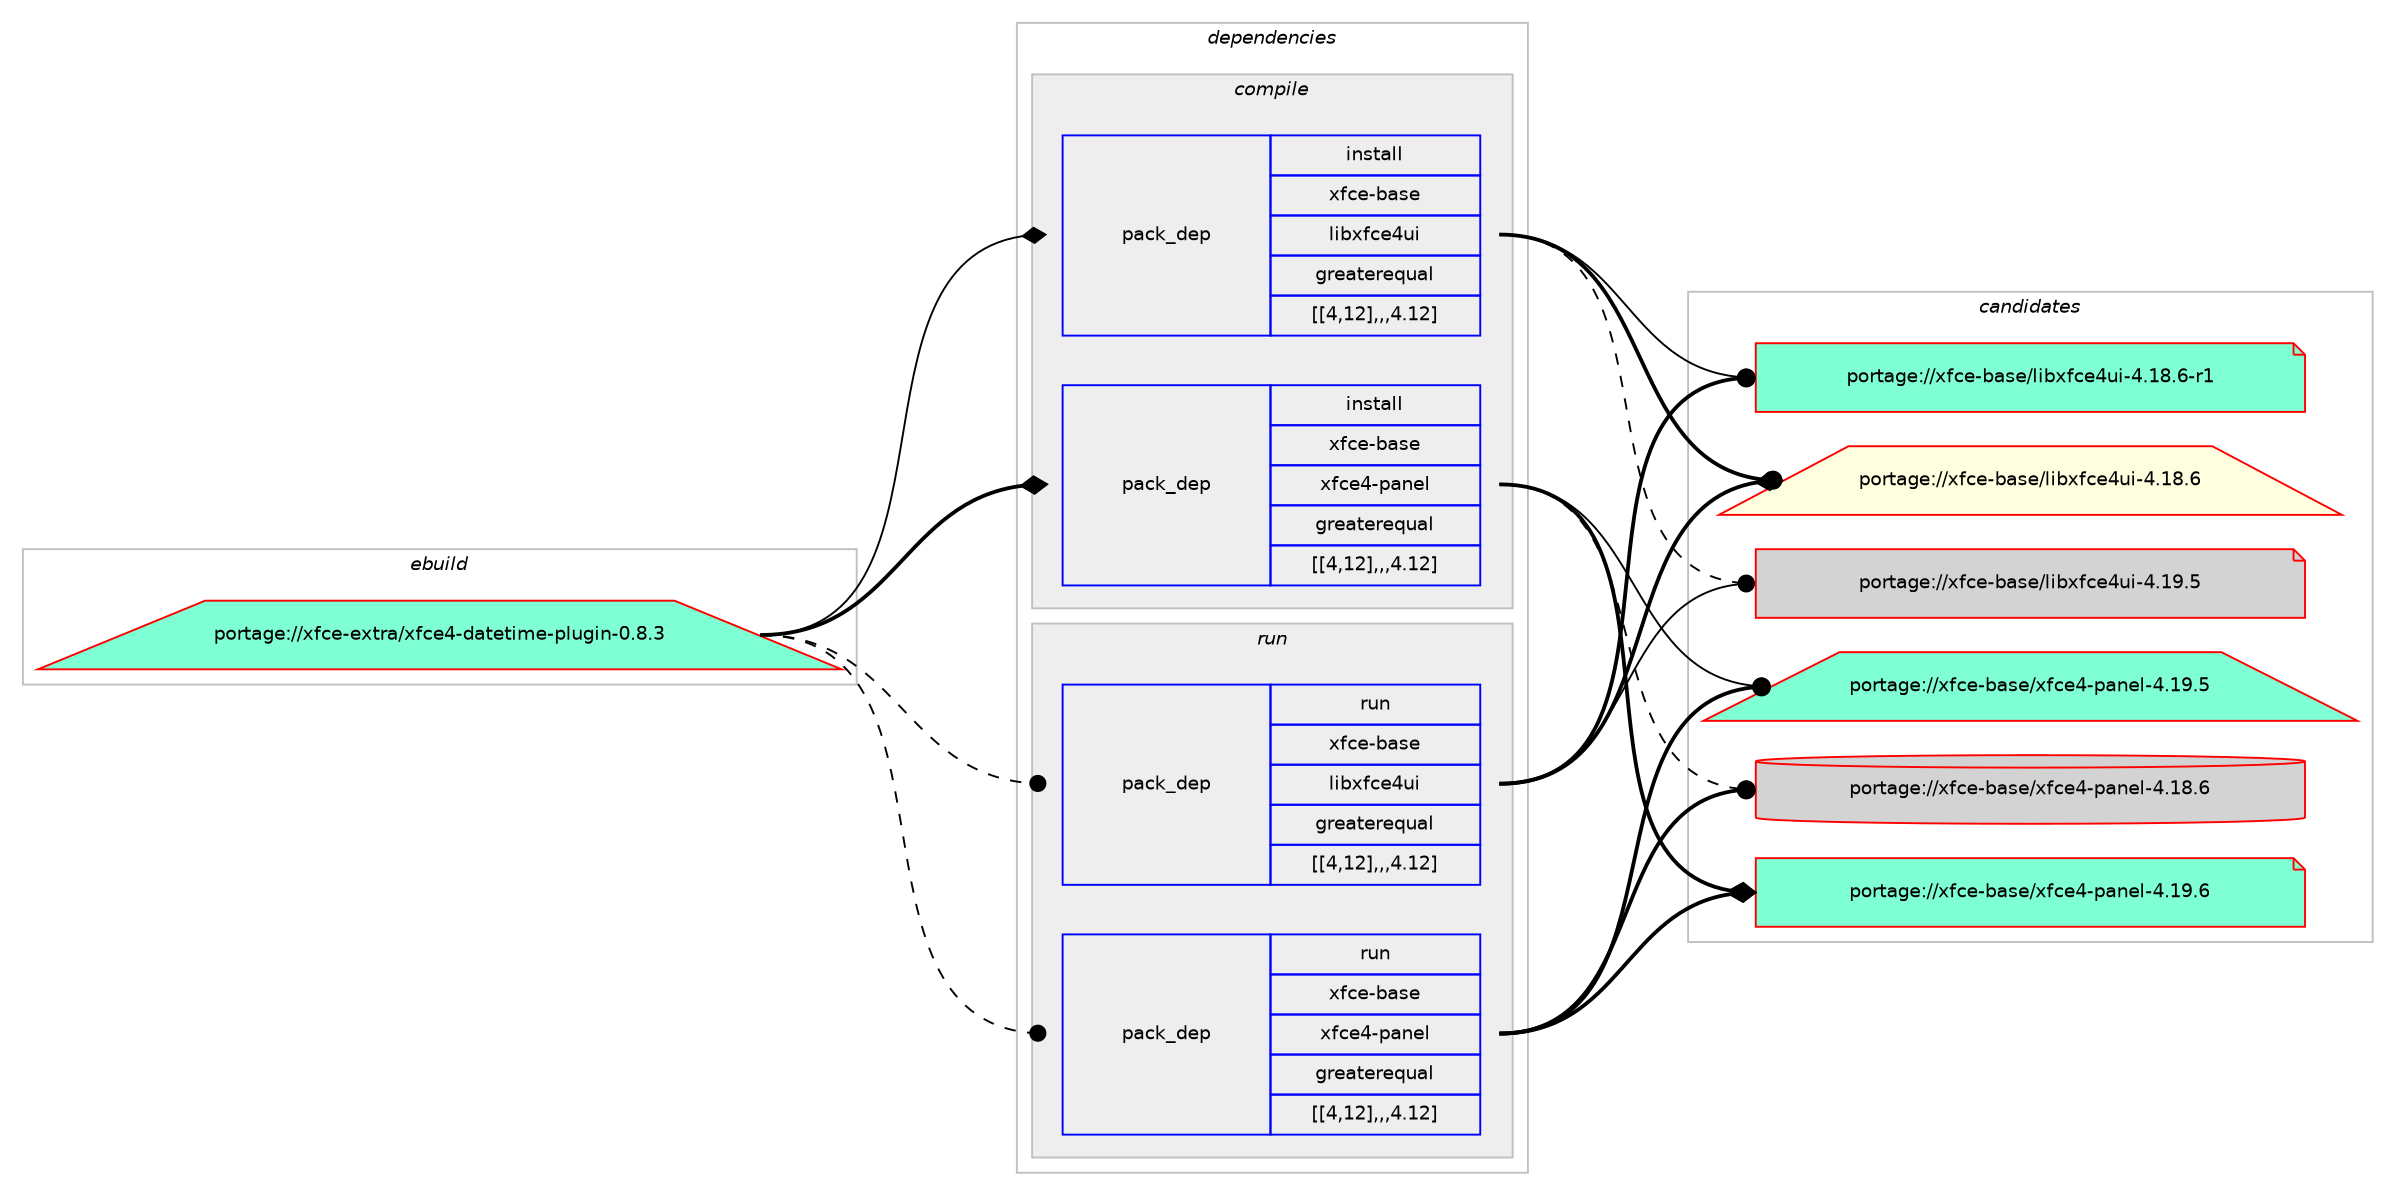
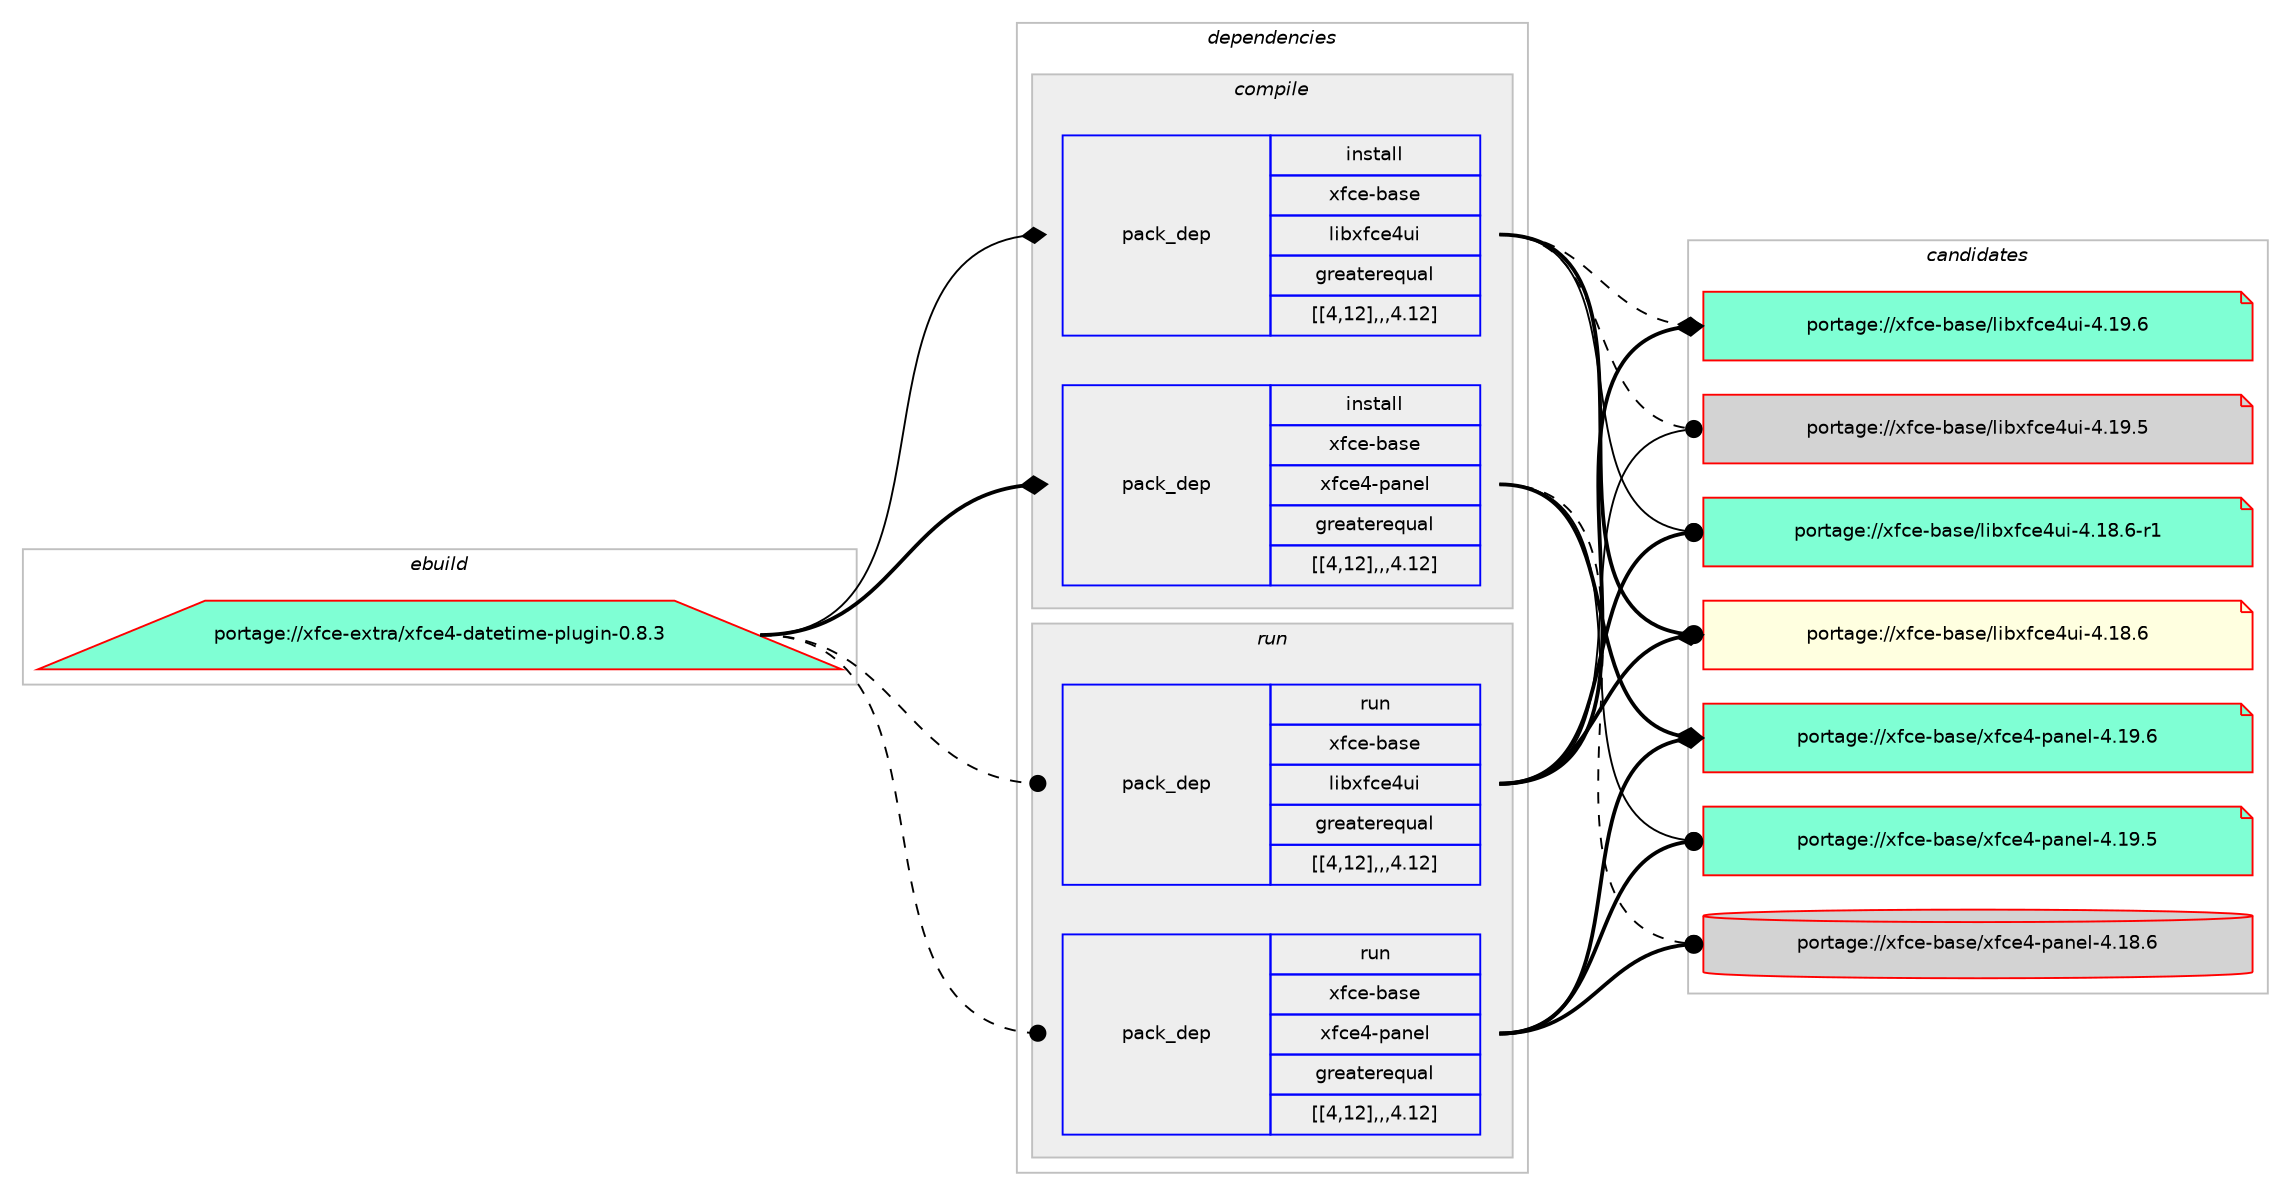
none -> (1978, 326)
(2030, 481) -> (1978, 635)
(2030, 686) -> (1978, 841)
